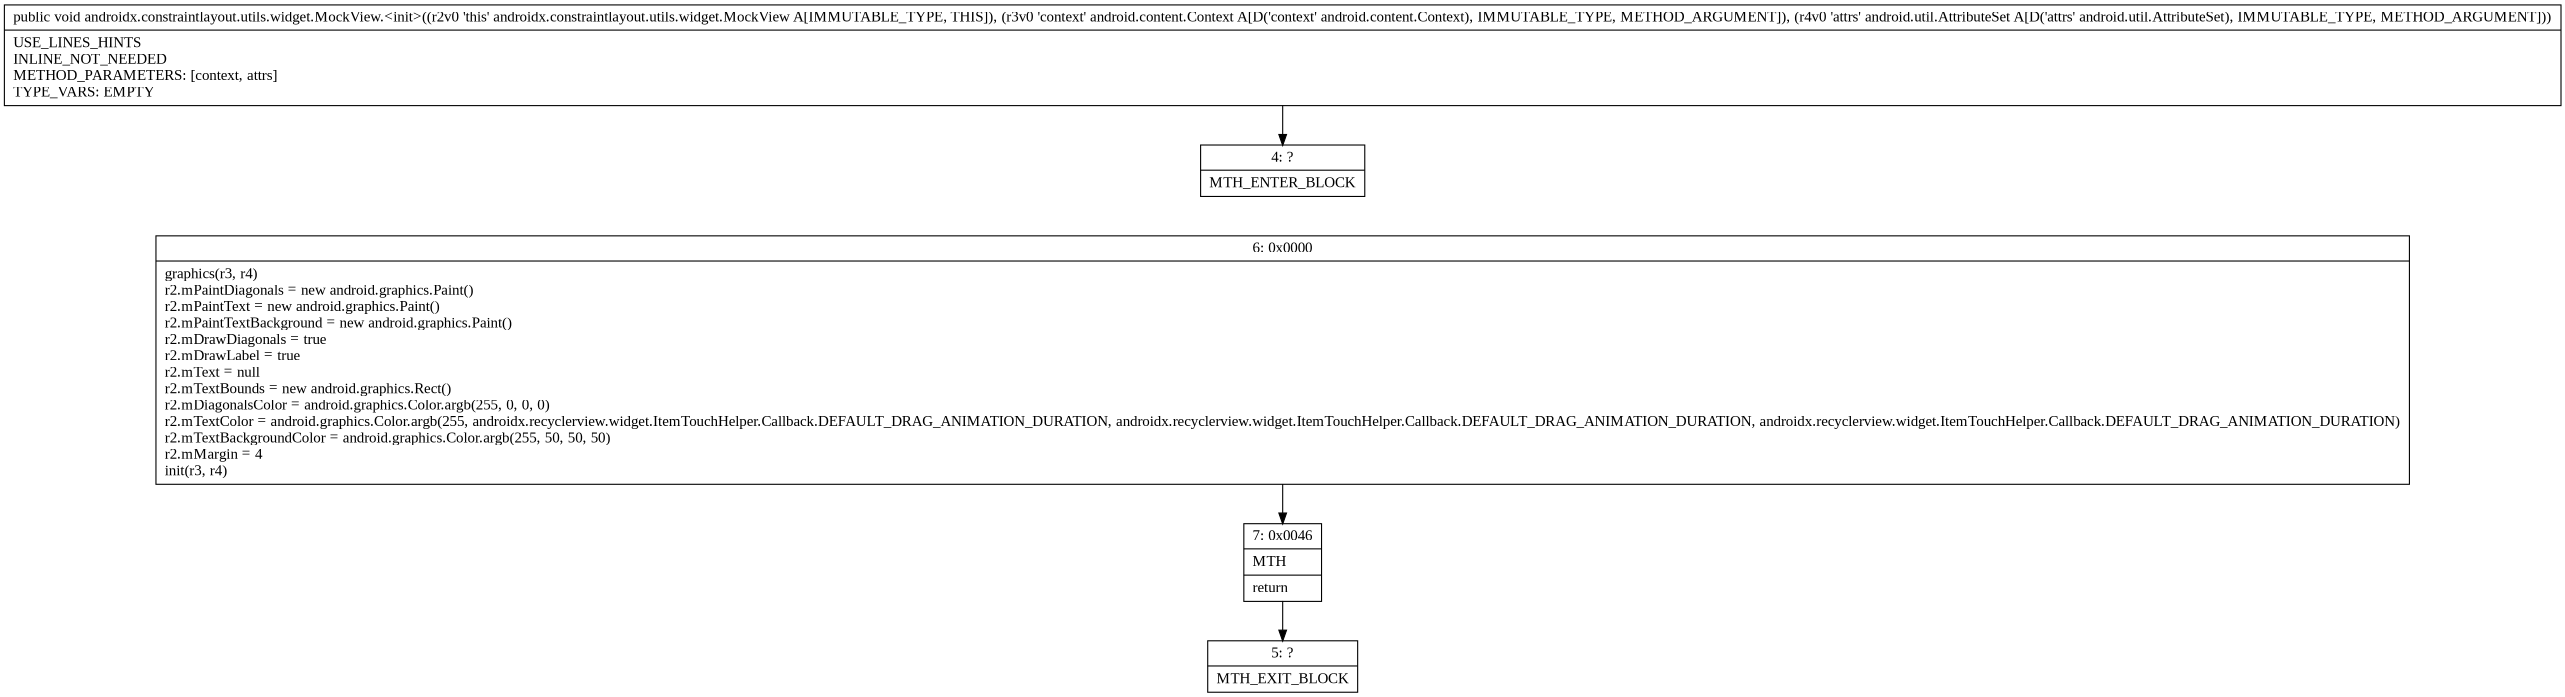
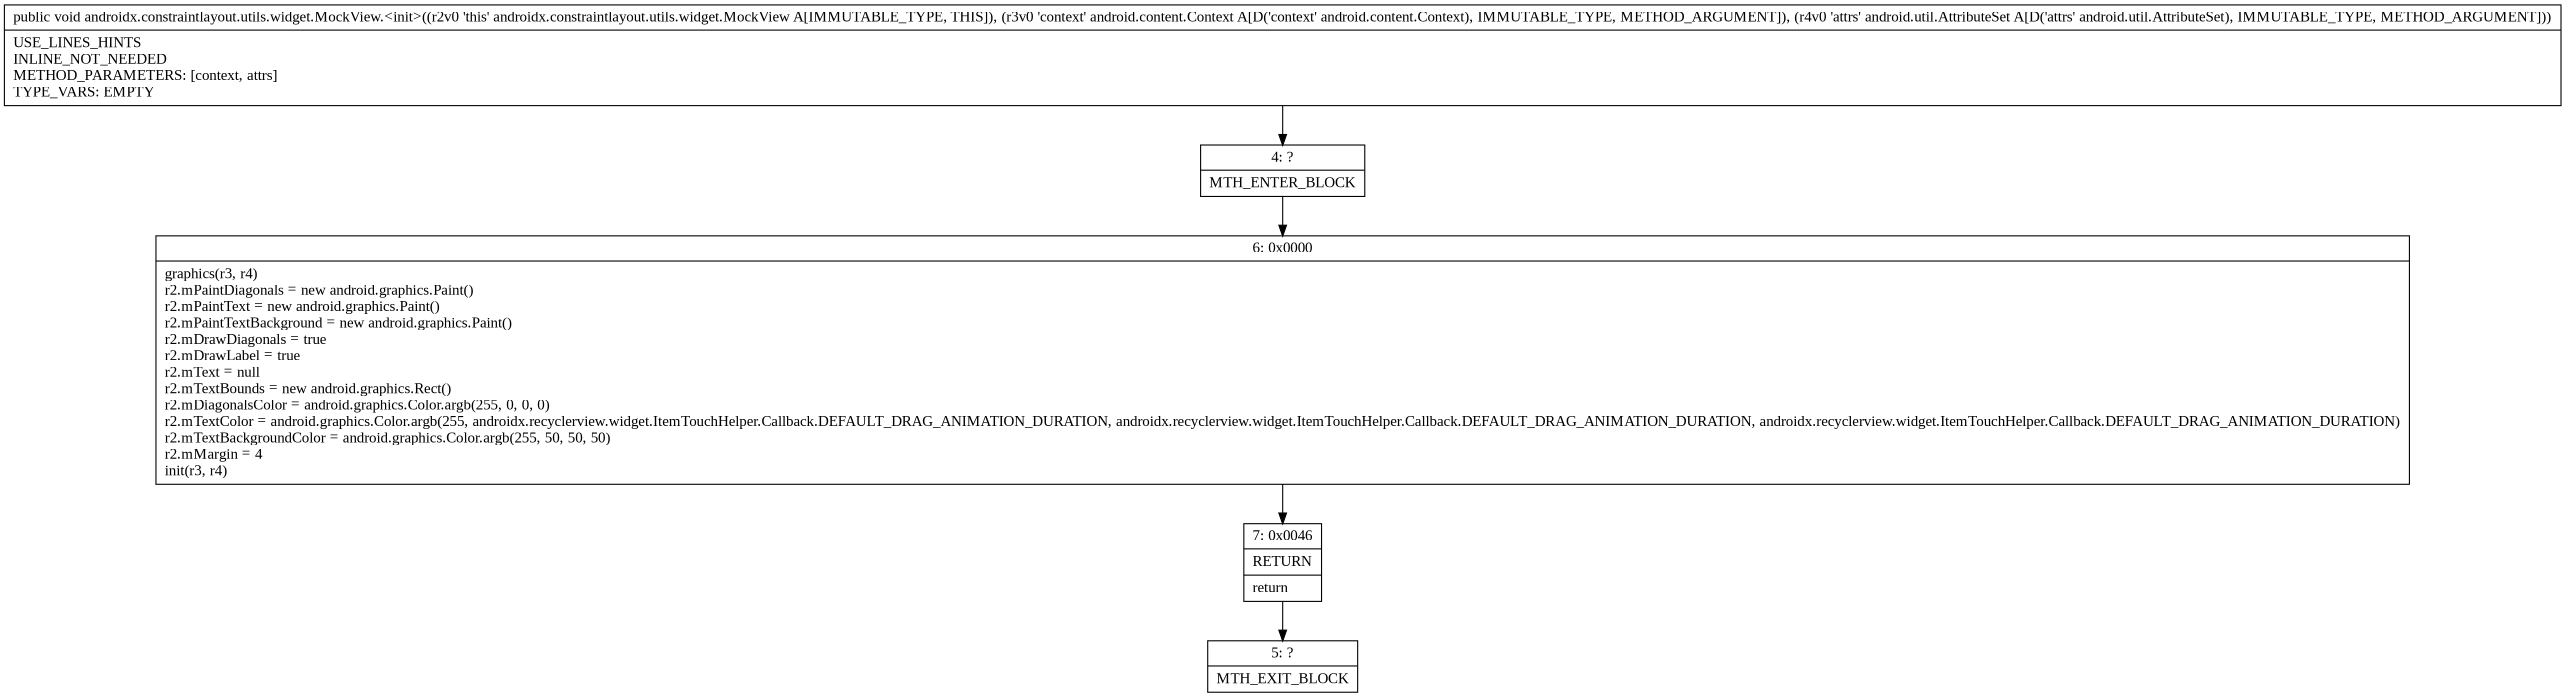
none -> (1283, 210)
(1270, 561) -> (1283, 561)
